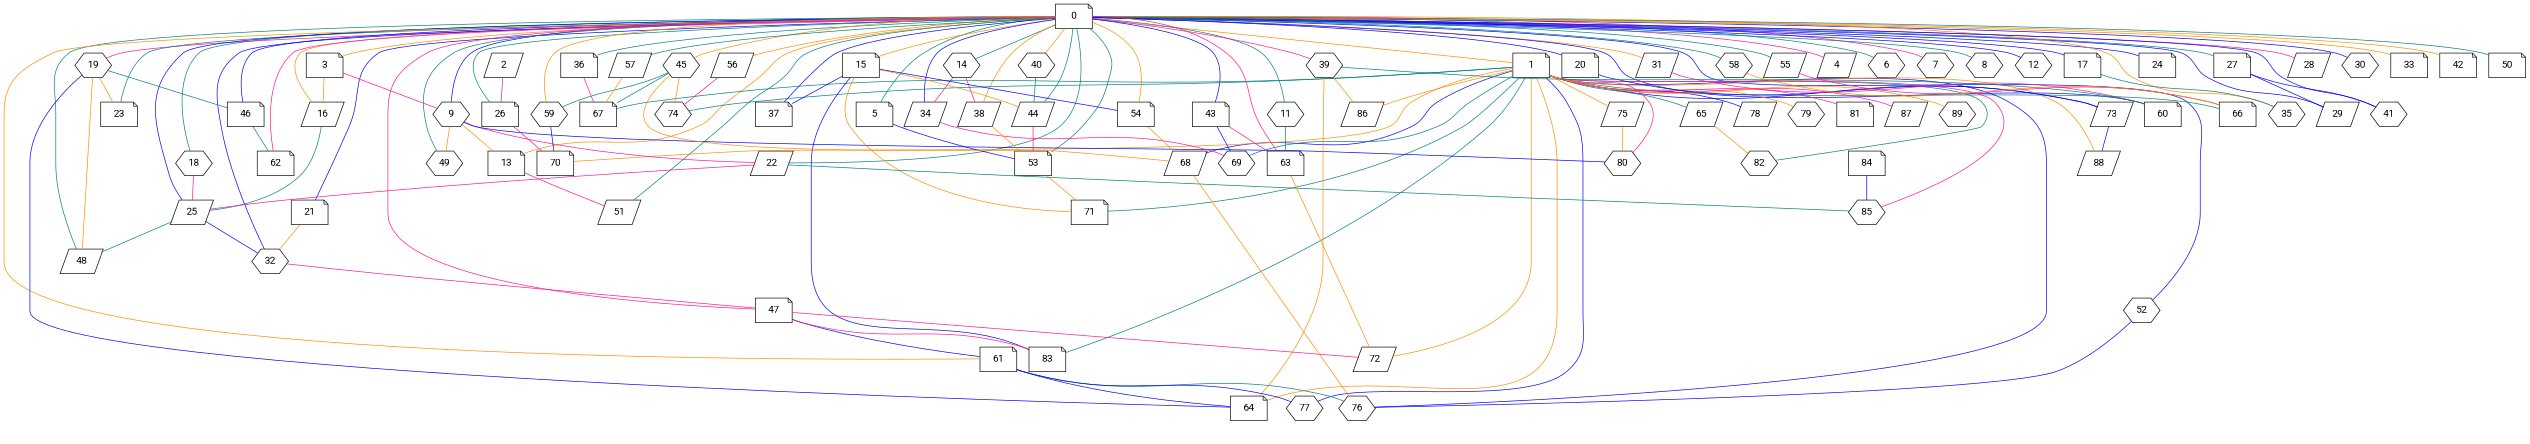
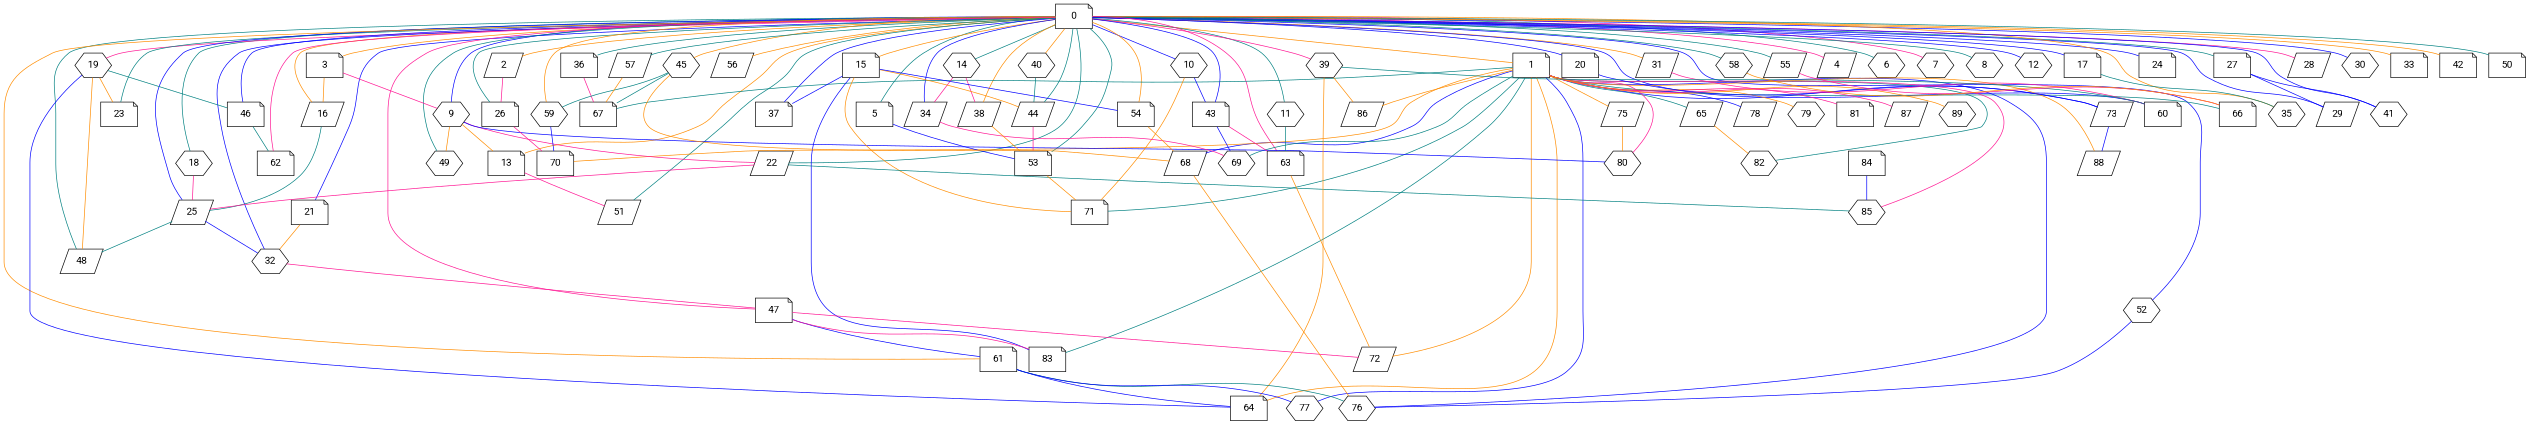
none -> (681, 35)
none -> (1189, 65)
(673, 114) -> none
